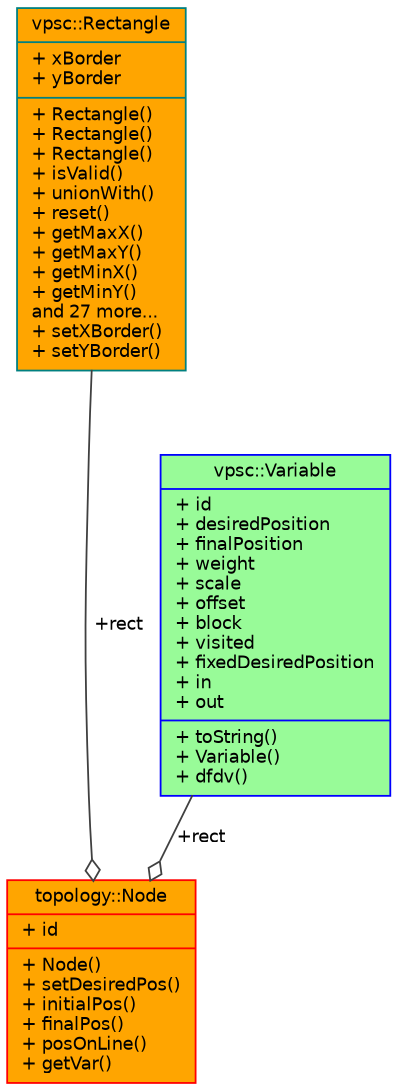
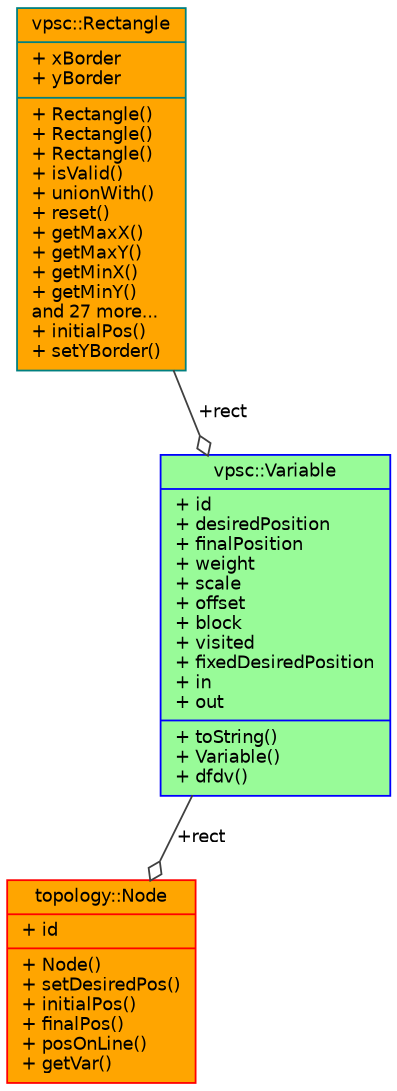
(97, 332) -> (89, 332)
(86, 615) -> (187, 403)
